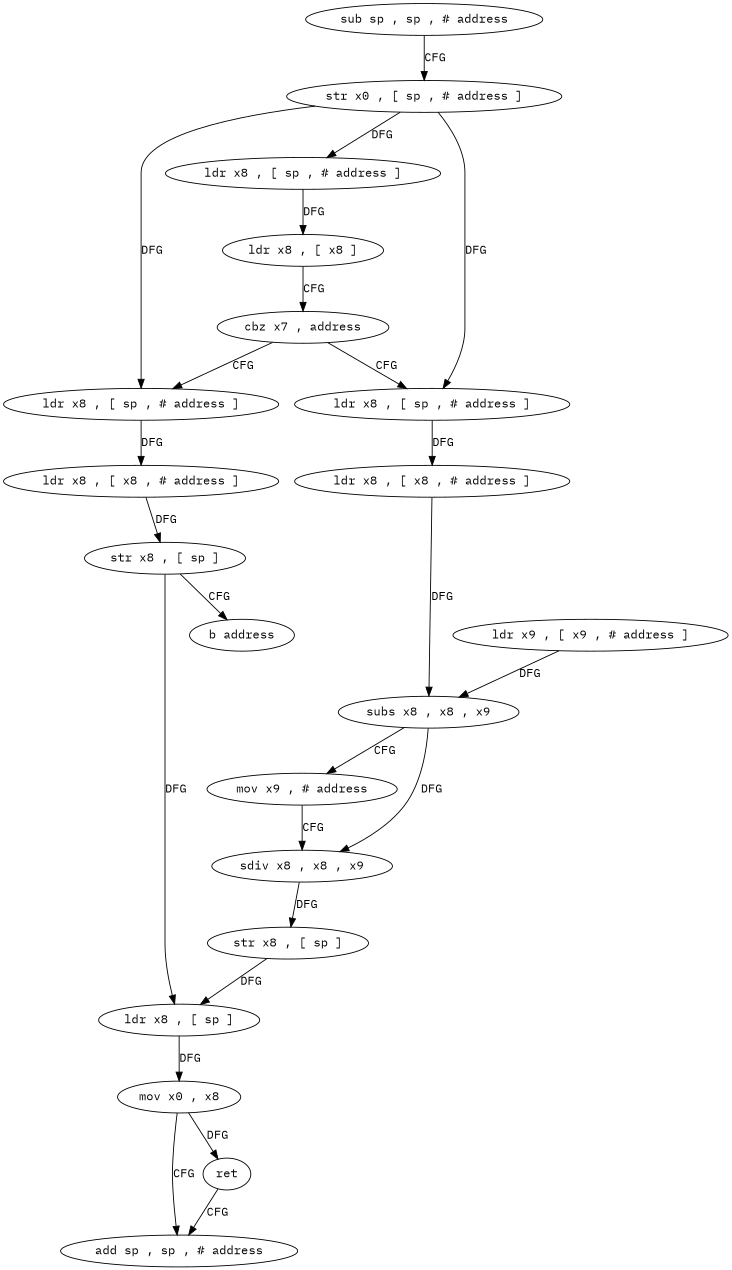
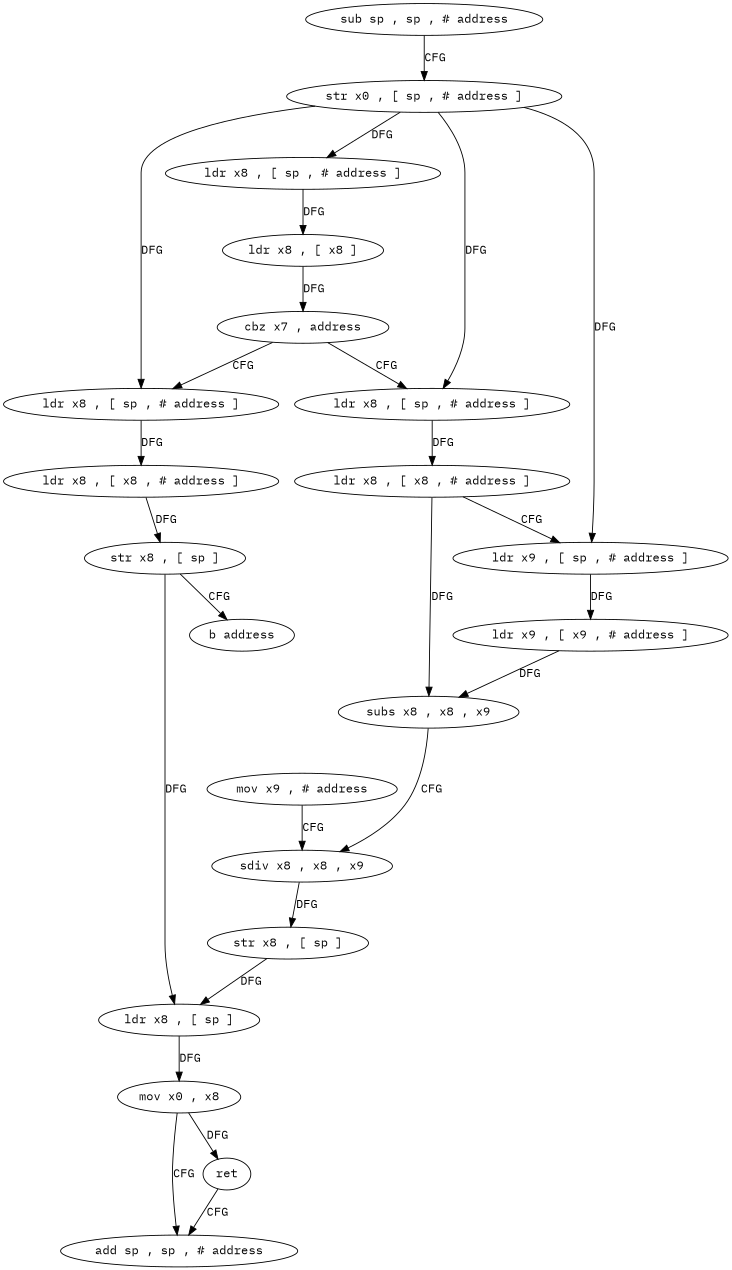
(314, 289) -> (314, 289)
none -> (591, 558)
(369, 748) -> none
(432, 789) -> (432, 789)
